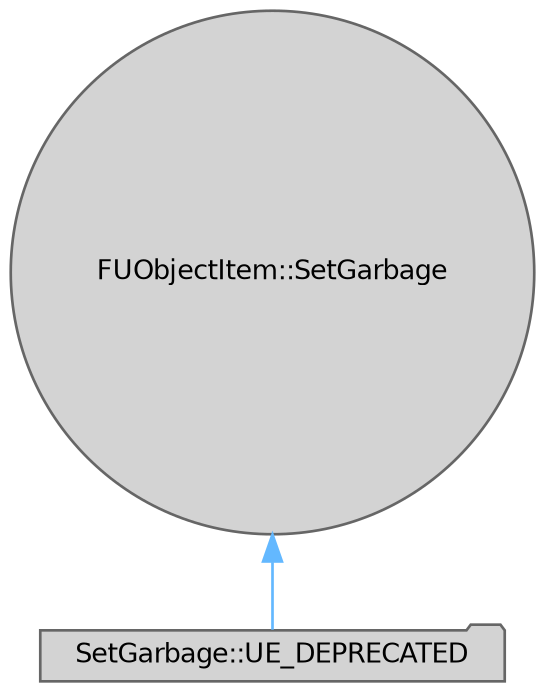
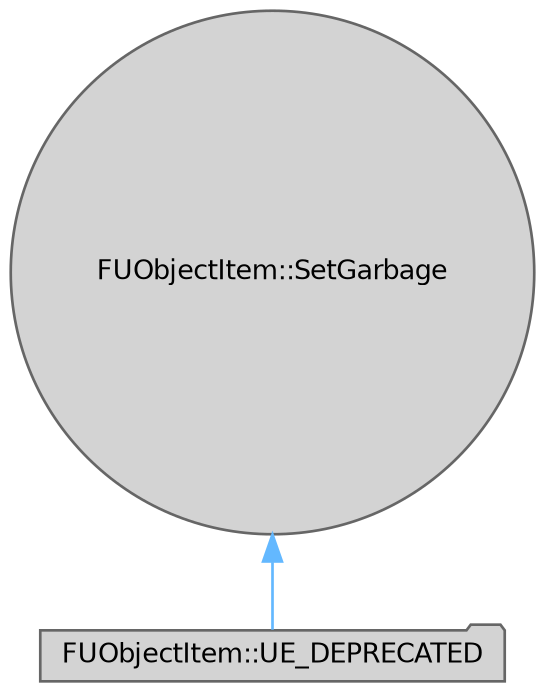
(272, 656) -> (272, 656)
